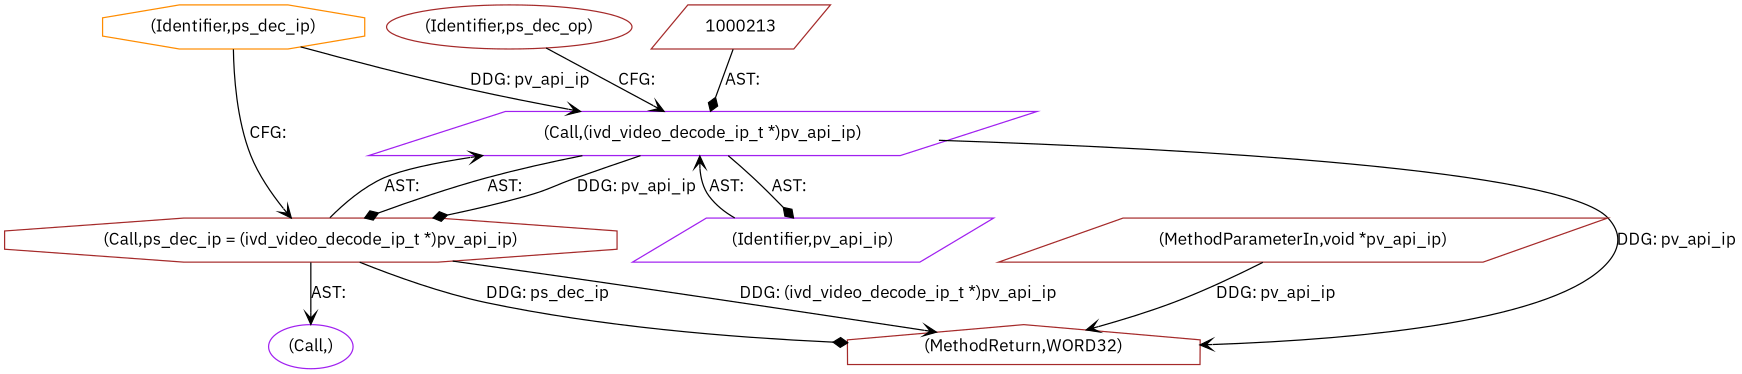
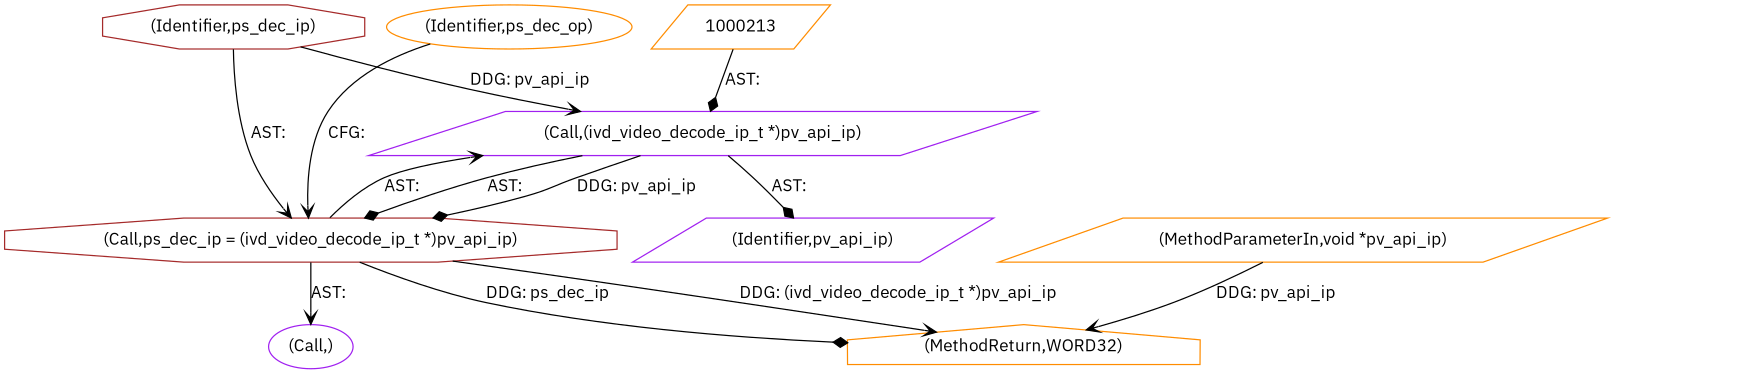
(234, 27) -> (234, 27)
(509, 27) -> (509, 27)
(741, 27) -> (741, 27)
(600, 77) -> (336, 101)
(270, 134) -> (270, 134)
(1505, 184) -> none
(710, 198) -> none
(1303, 240) -> (1303, 240)
(1024, 347) -> (1024, 347)
